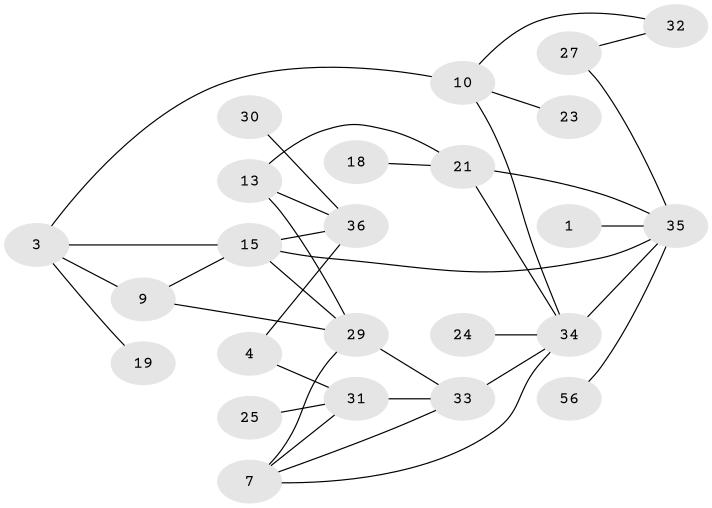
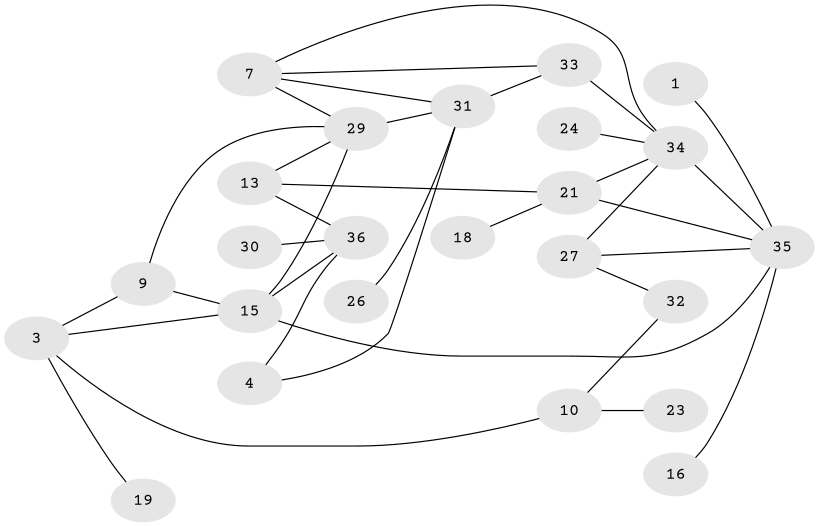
(521, 207) -> (626, 199)
(409, 367) -> (409, 118)
(569, 399) -> (676, 474)
(250, 418) -> (356, 302)
